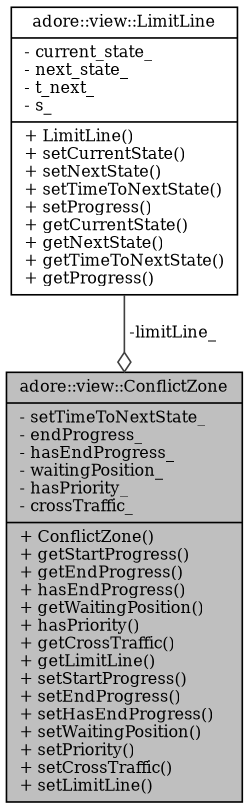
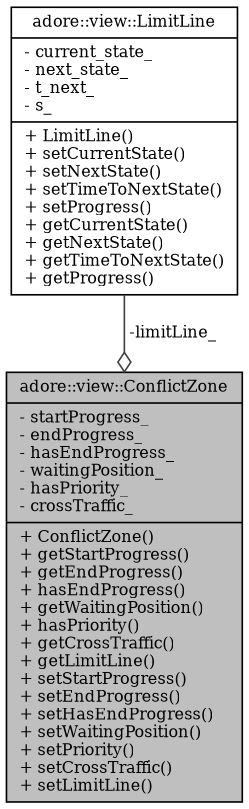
(113, 418) -> (85, 418)
